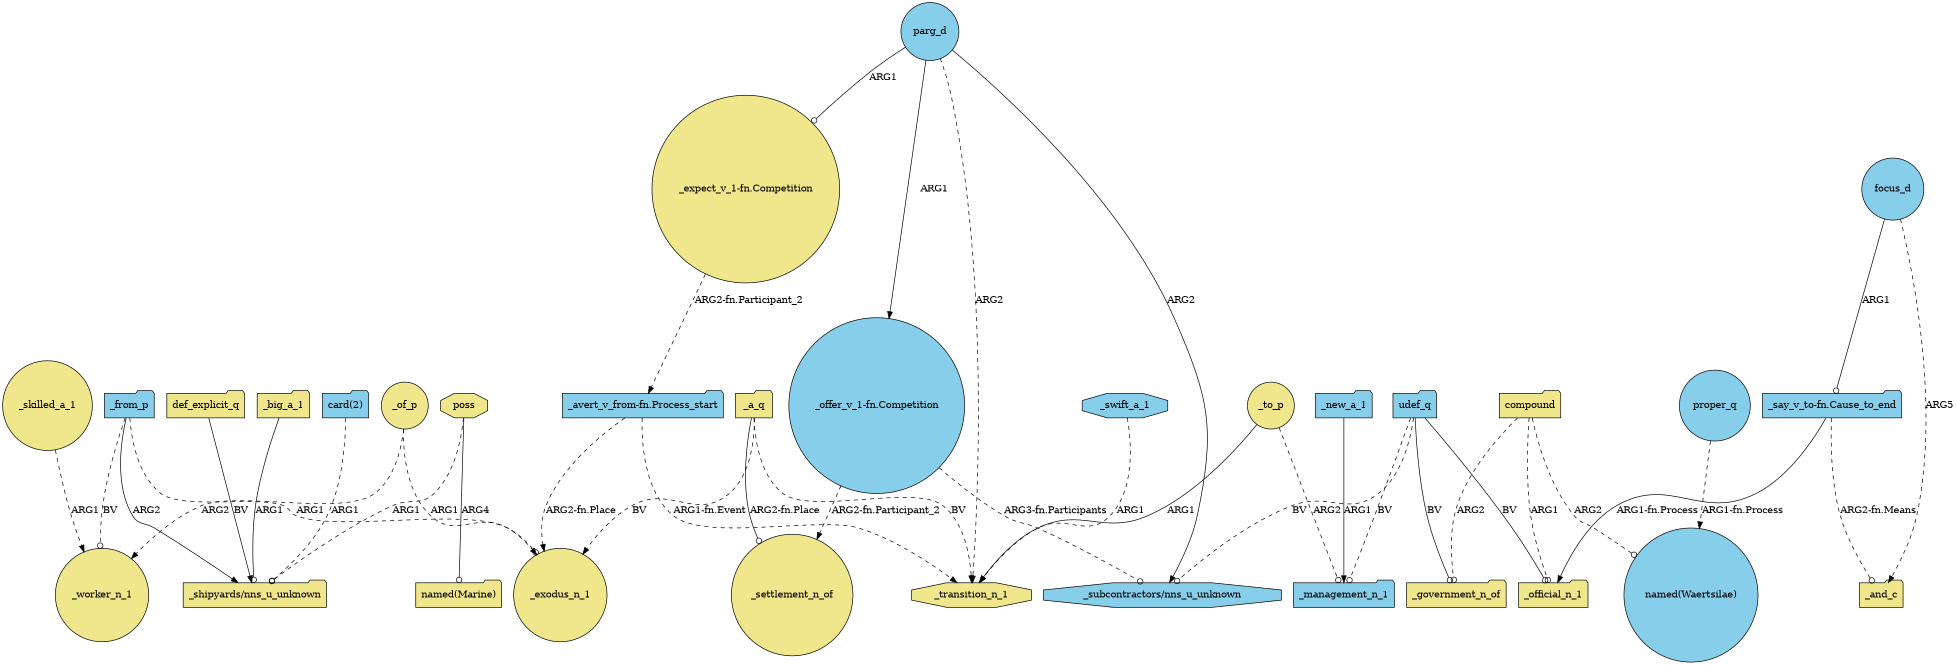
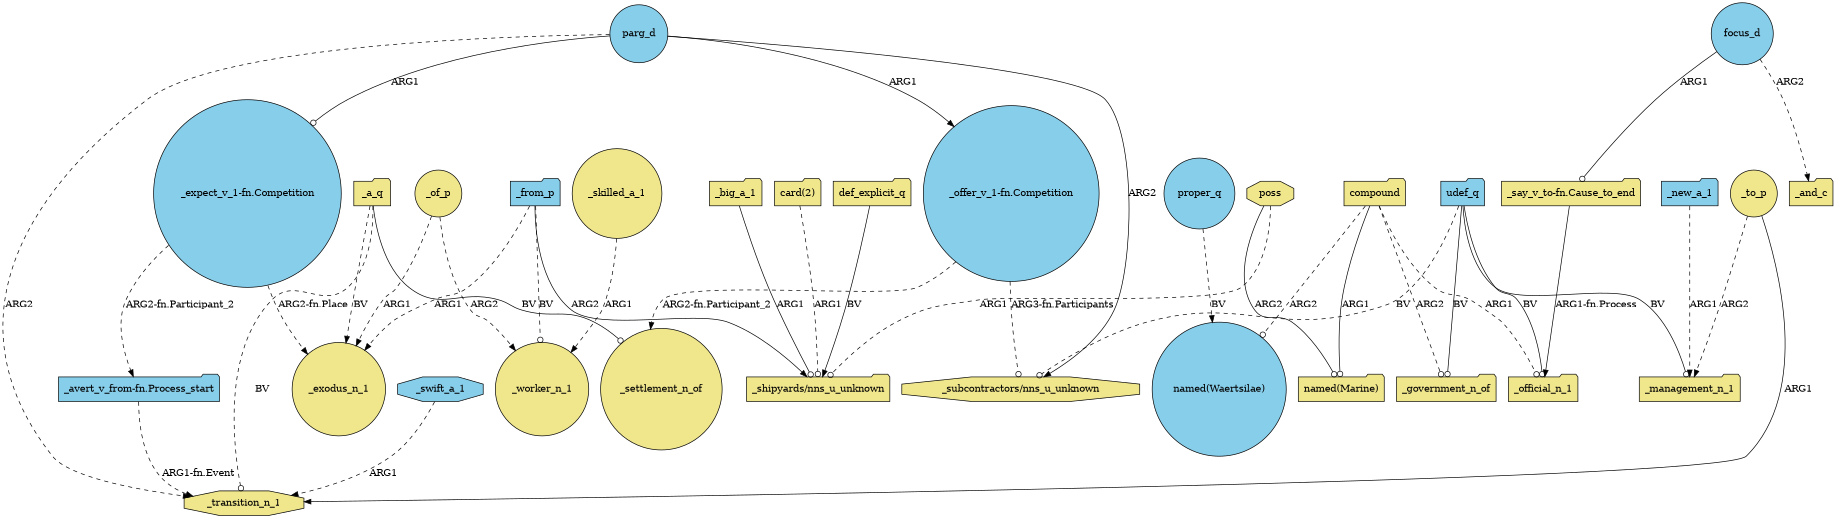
(746, 189) -> (247, 194)
none -> (1344, 287)
(346, 406) -> (798, 194)
(1832, 406) -> (1571, 194)
(1940, 406) -> (1790, 82)
(567, 472) -> (283, 319)
(1344, 497) -> (1690, 288)
(1381, 498) -> (1566, 295)
(860, 500) -> (264, 310)
(1837, 502) -> none
(1309, 506) -> (1724, 294)
(475, 511) -> (1269, 305)
(785, 511) -> (529, 305)
(1743, 511) -> (1218, 305)
(307, 518) -> (467, 288)
(1162, 595) -> (1021, 389)
(1344, 595) -> (1690, 389)
